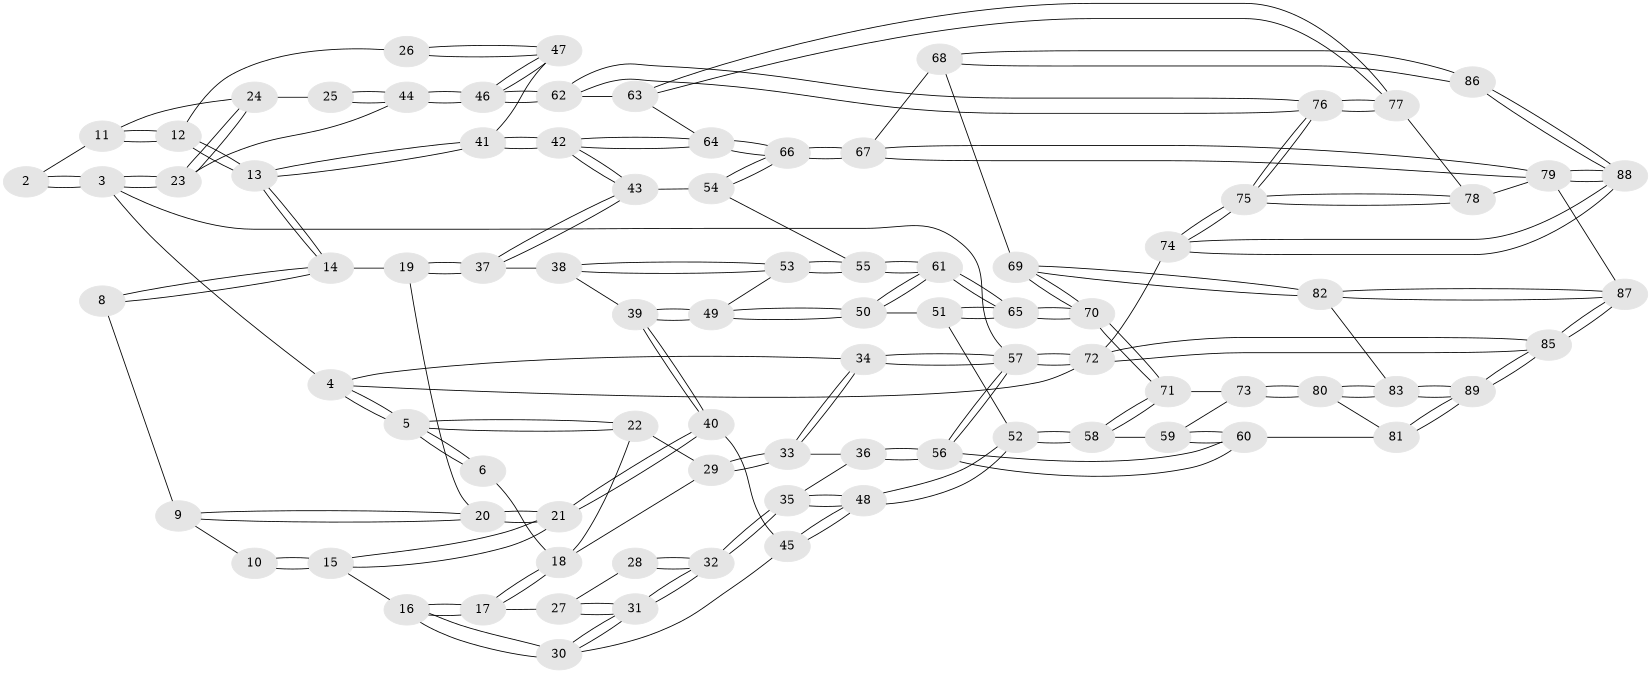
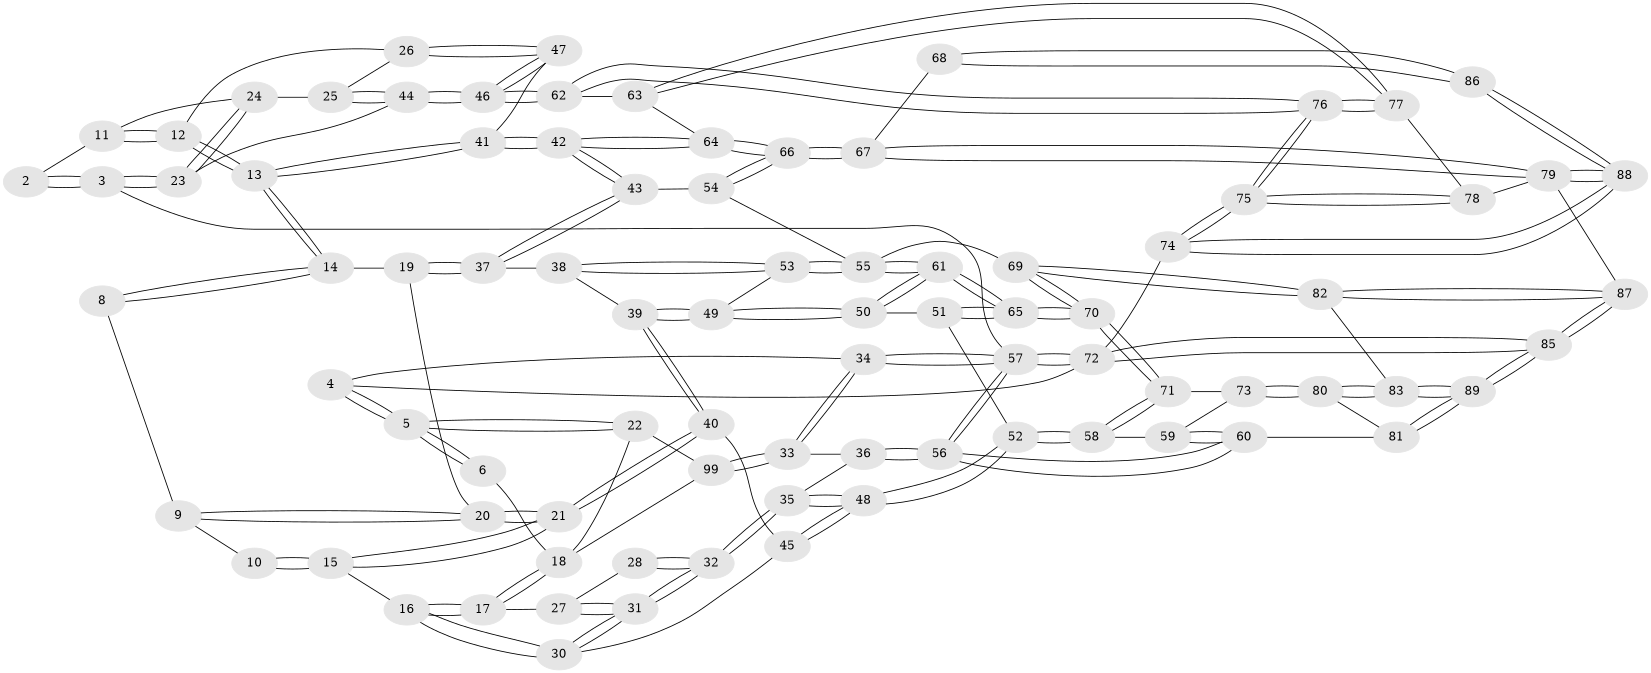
none -> (369, 74)
(979, 168) -> (940, 241)
(220, 298) -> none
(711, 470) -> (711, 470)
